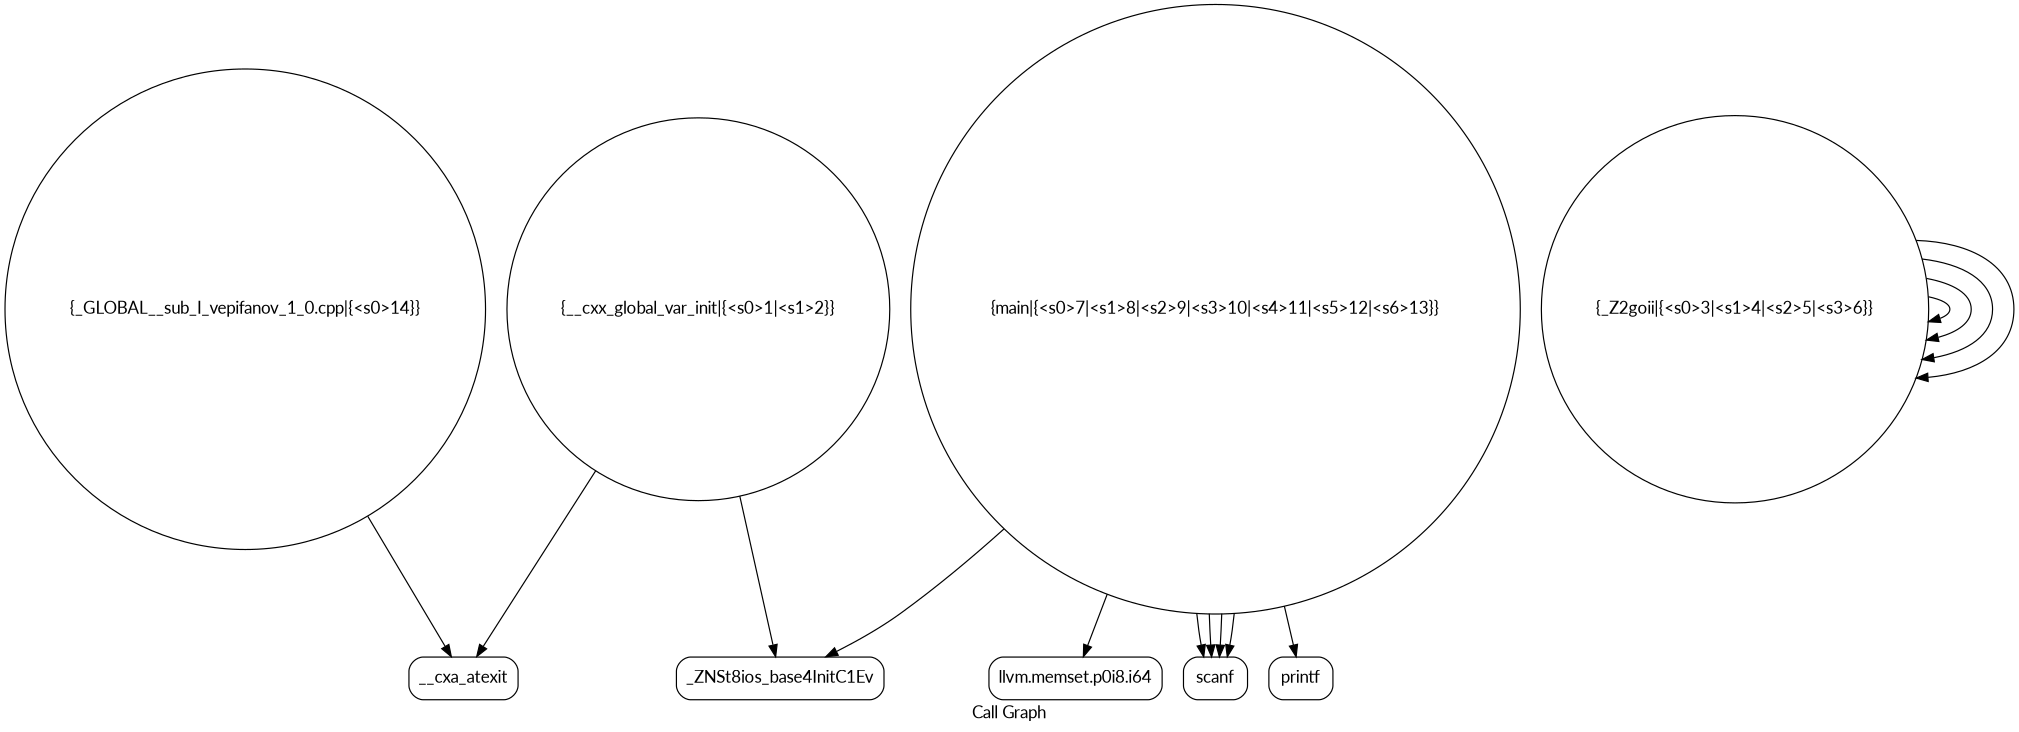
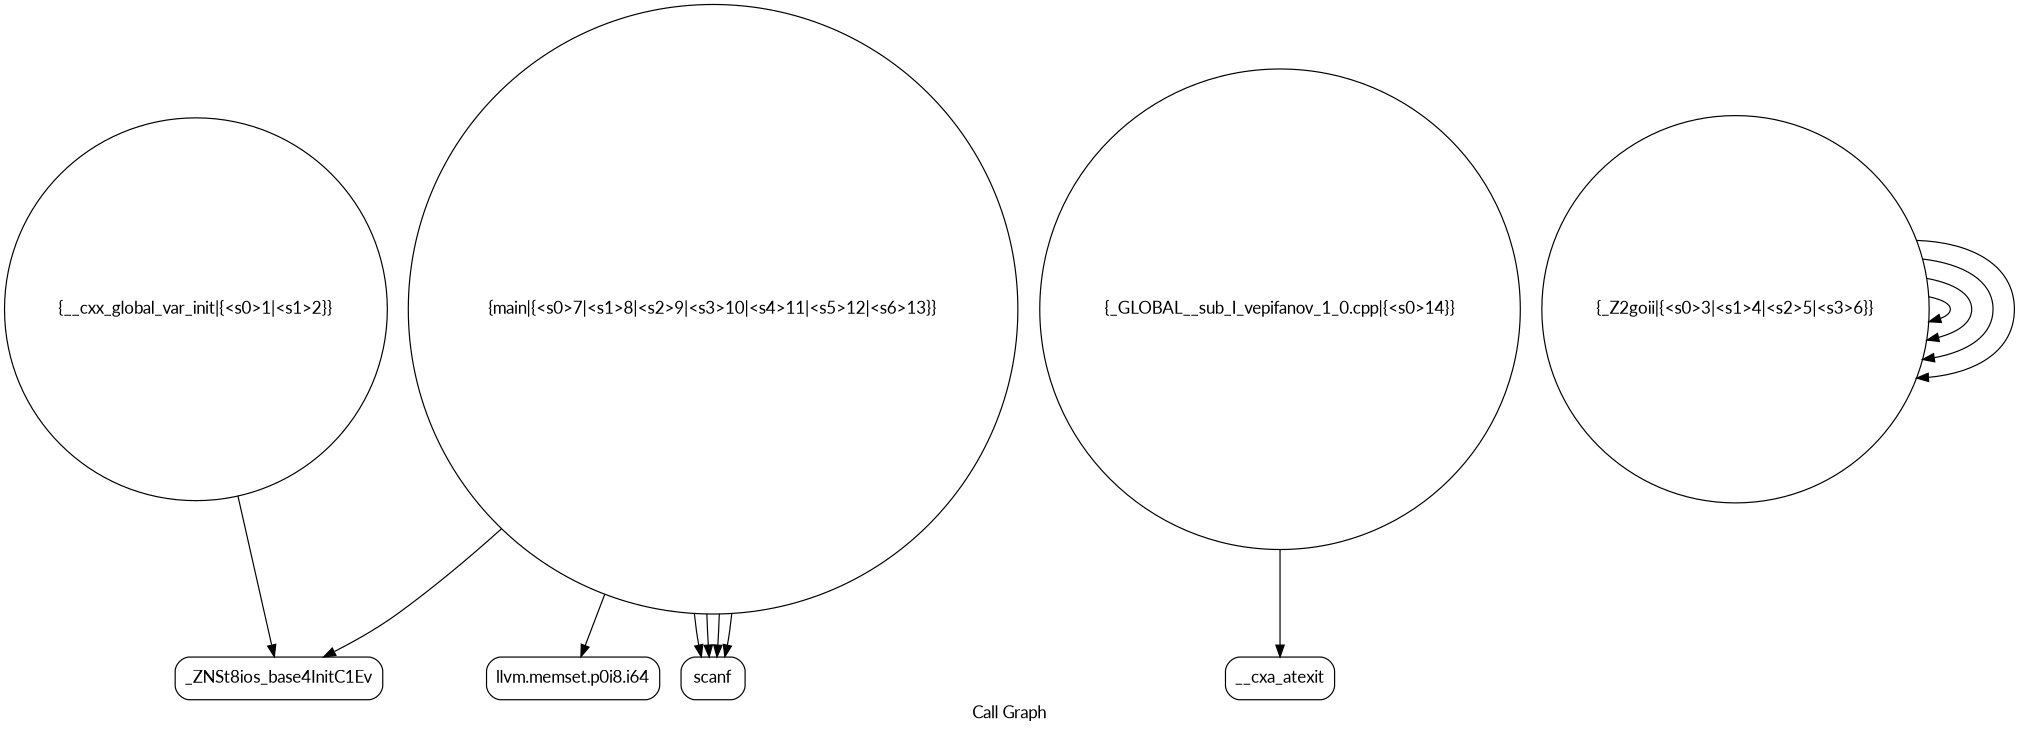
(539, 559) -> none
(1301, 678) -> none
